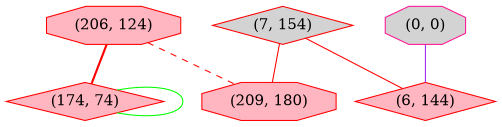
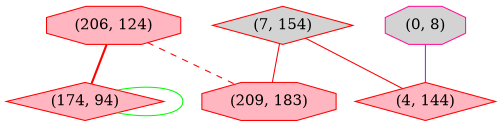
(425, 25) -> (425, 25)
(85, 101) -> (85, 101)
(269, 101) -> (269, 101)
(425, 101) -> (425, 101)
